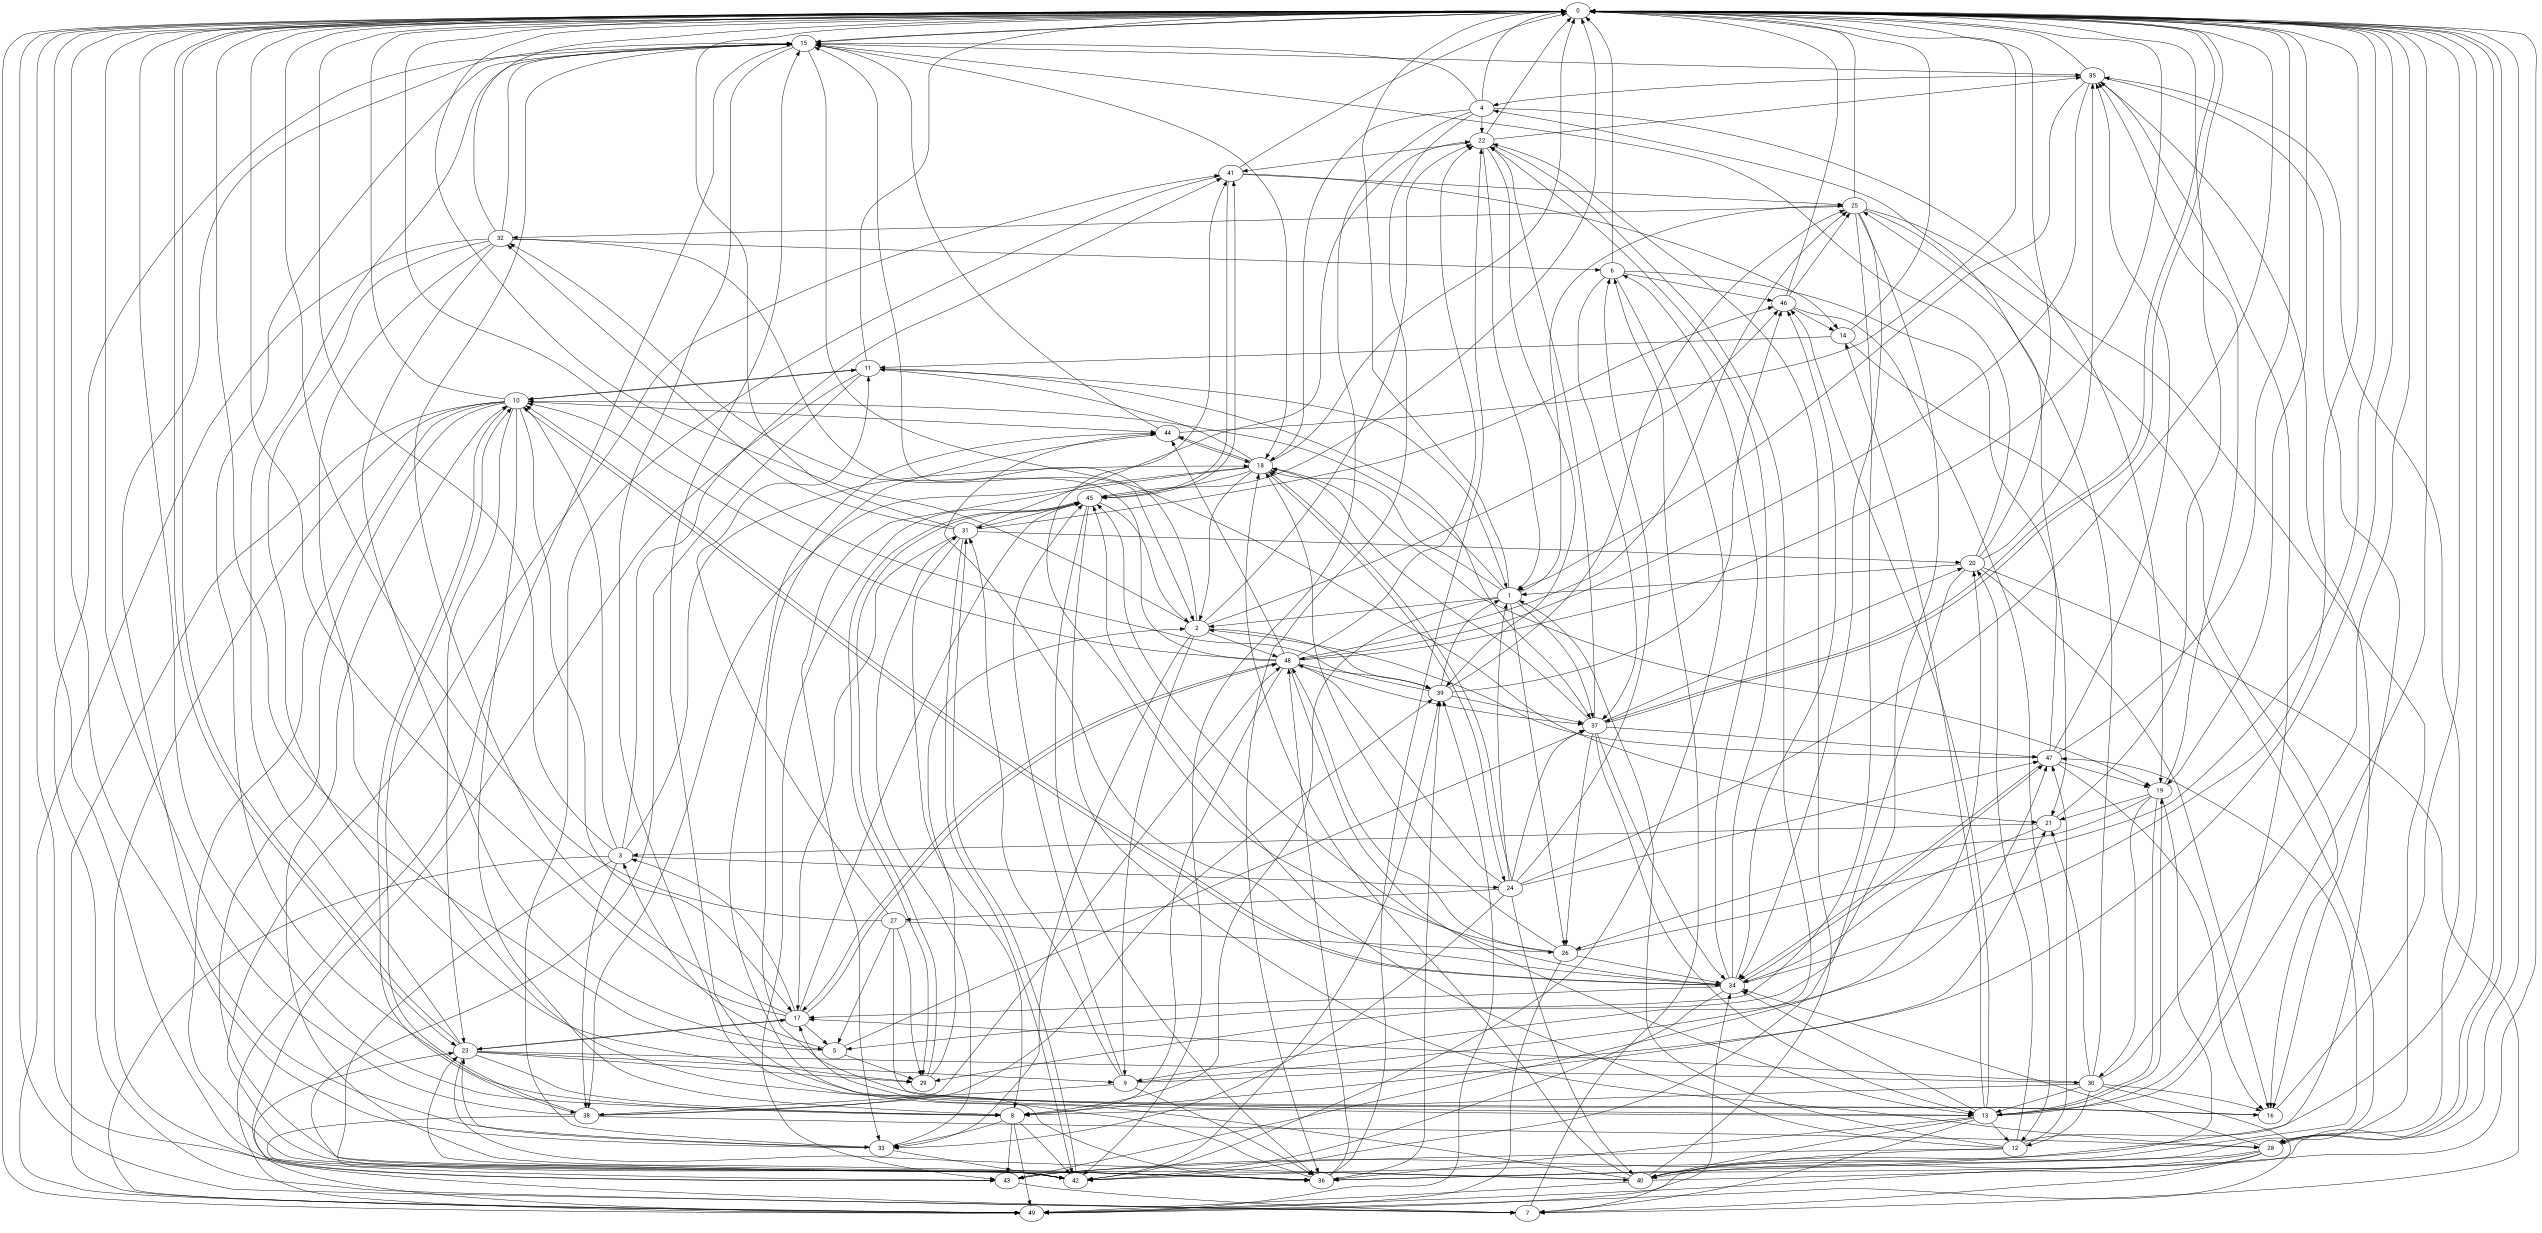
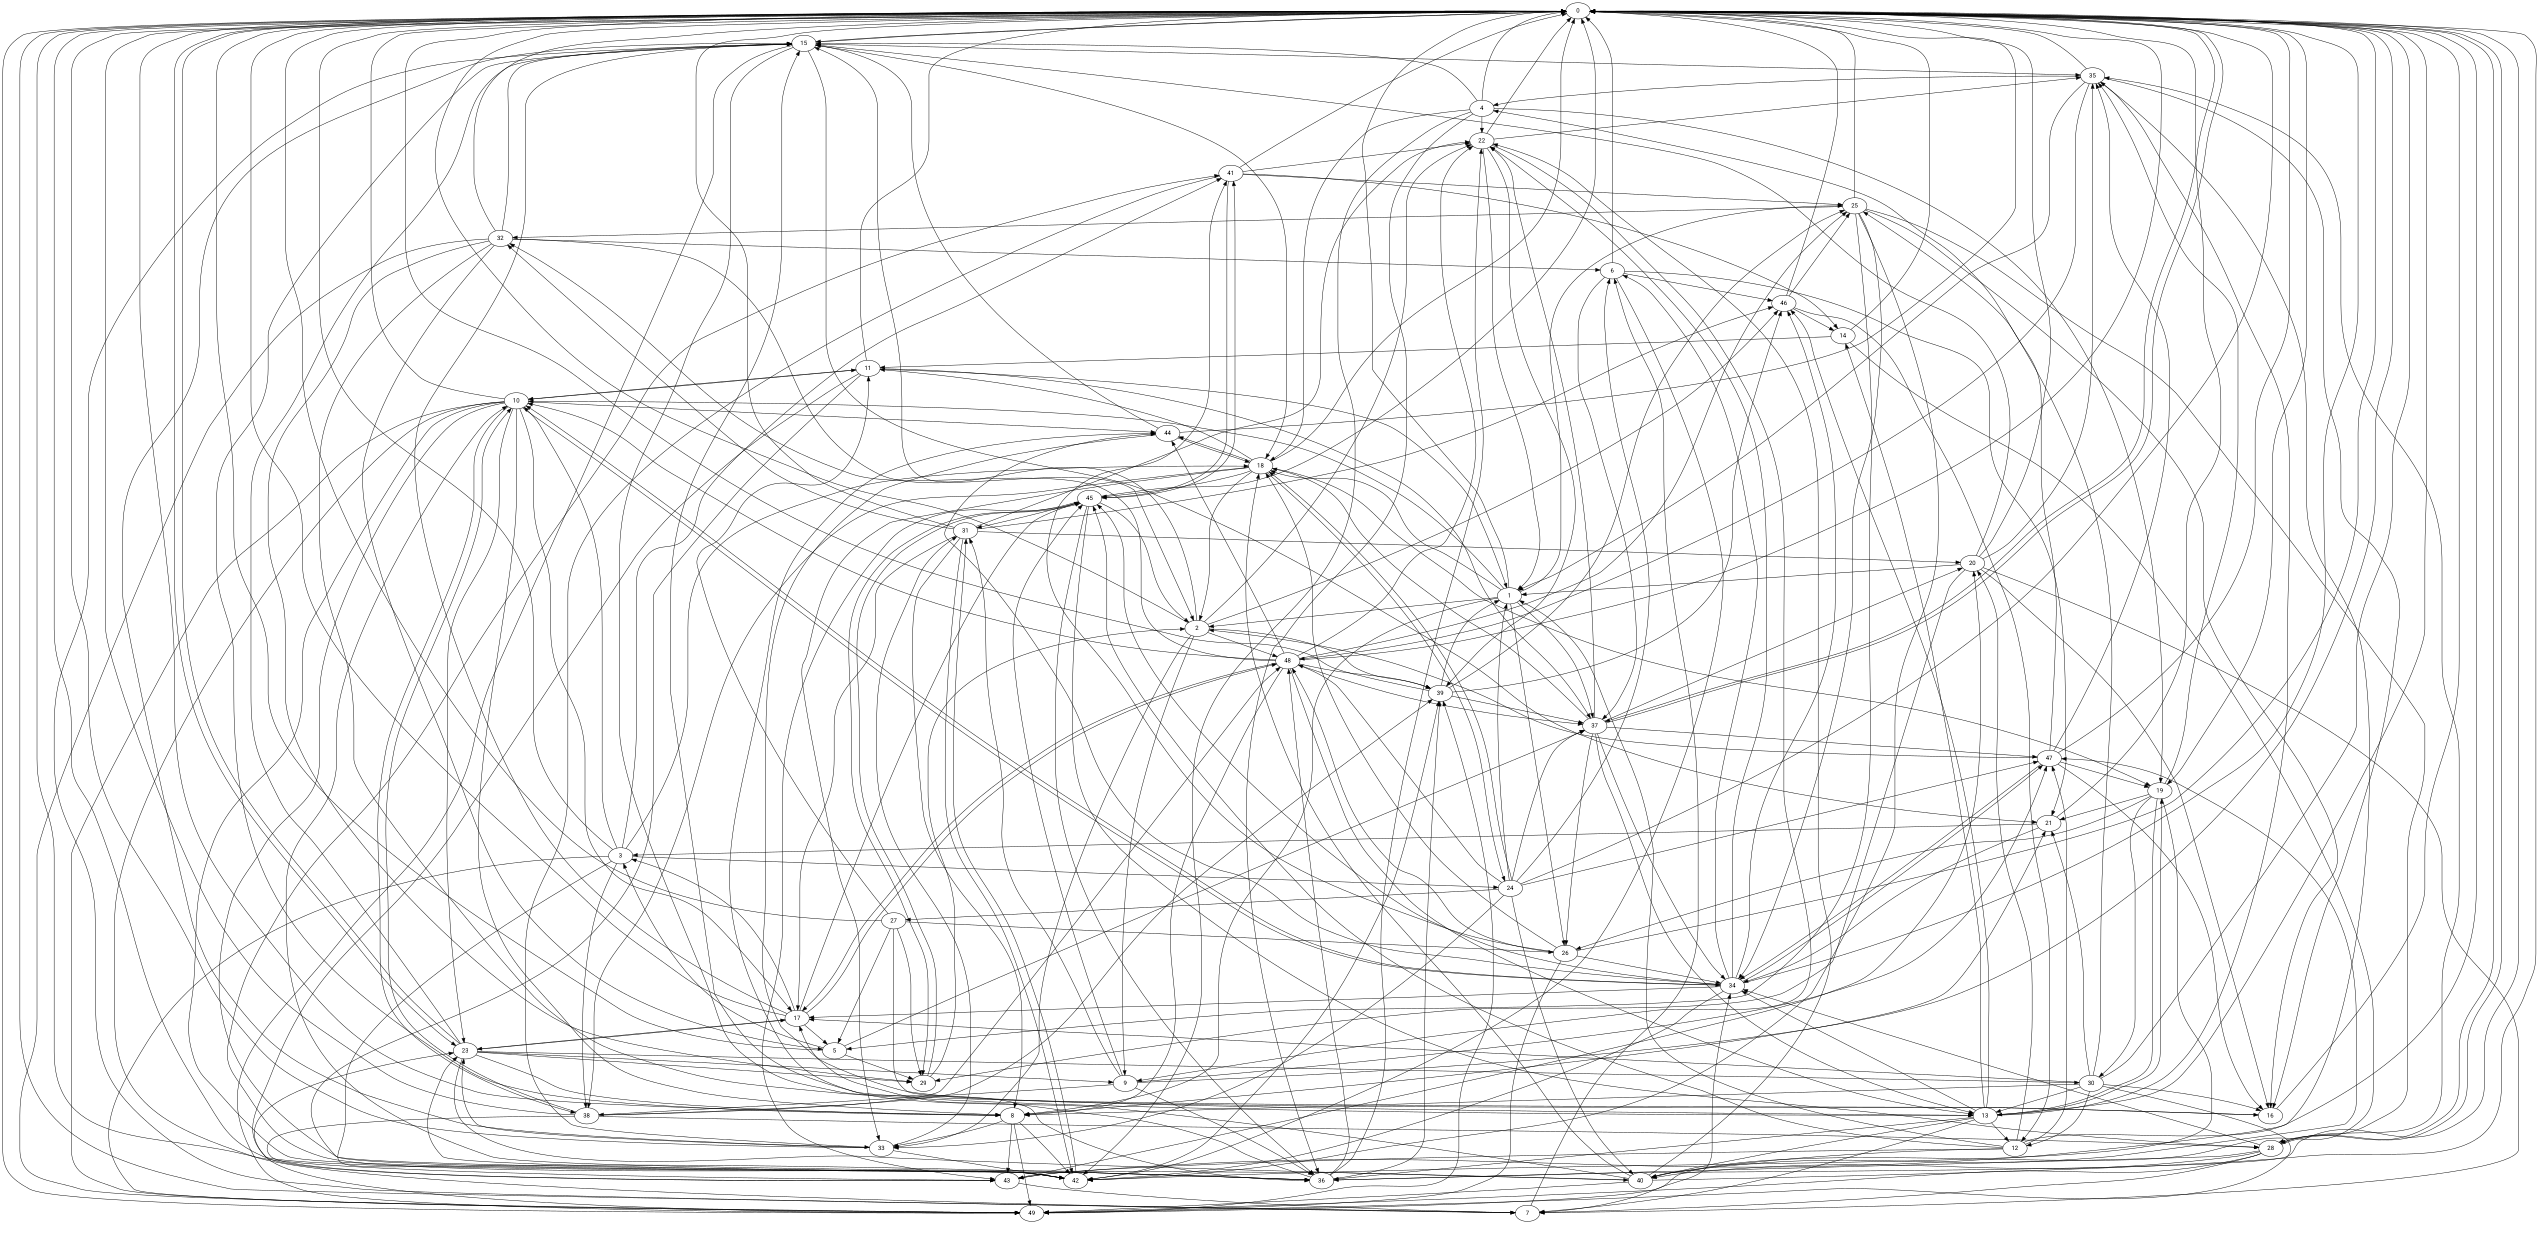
(1359, 156) -> (1354, 158)
